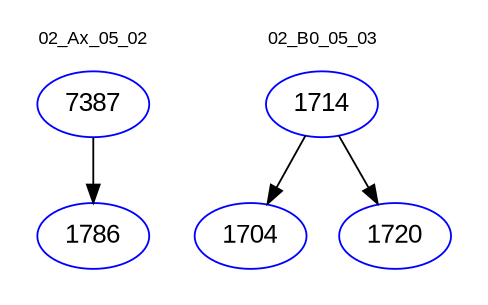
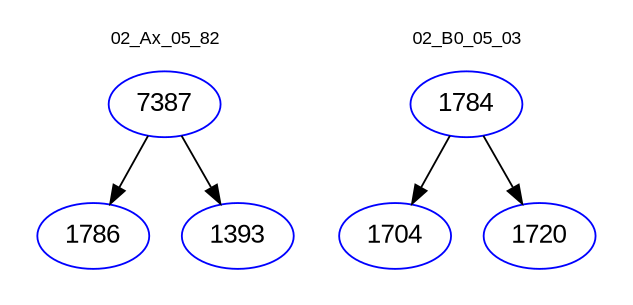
(93, 39) -> (166, 39)
(322, 104) -> (466, 104)
none -> (238, 236)
